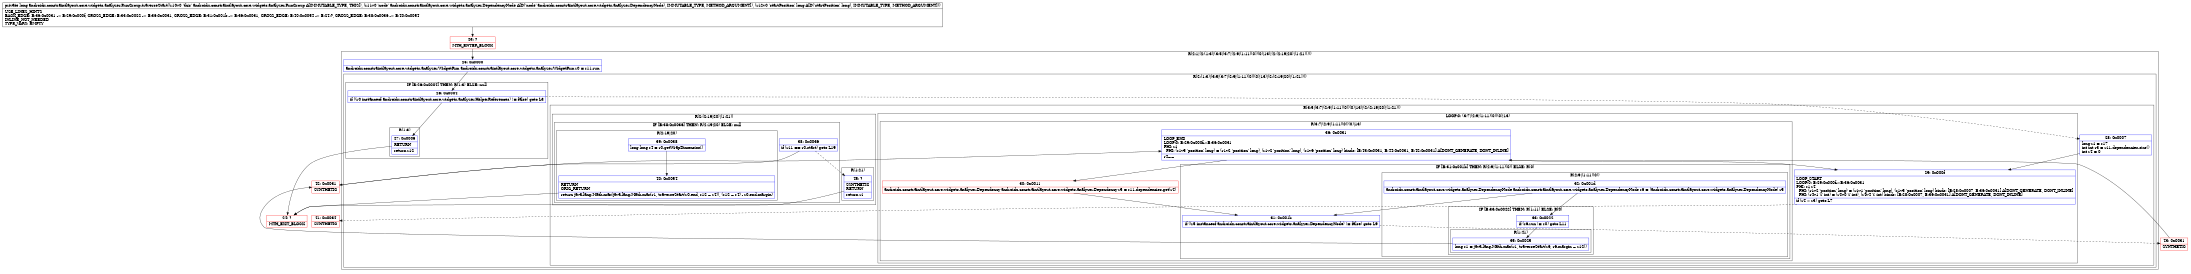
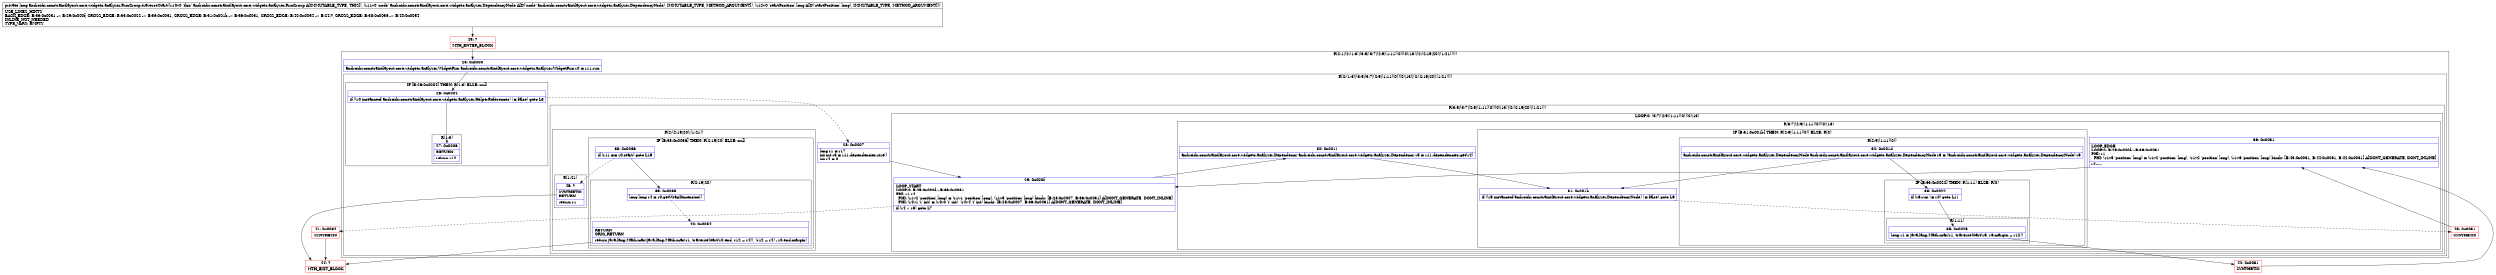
(1175, 139) -> (2104, 146)
(323, 158) -> (326, 248)
(667, 159) -> (680, 210)
(606, 164) -> (644, 172)
(1151, 170) -> (1218, 168)
(1030, 187) -> (1327, 152)
(1521, 233) -> (1957, 221)
